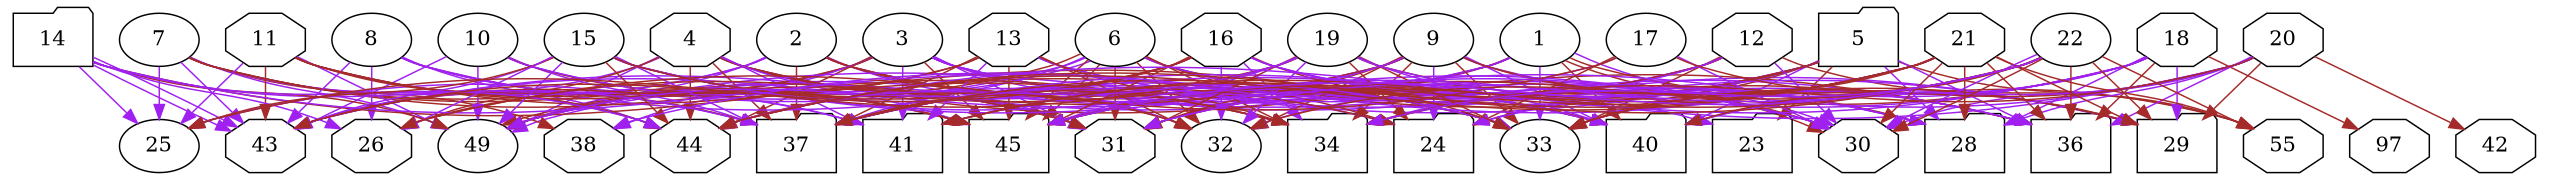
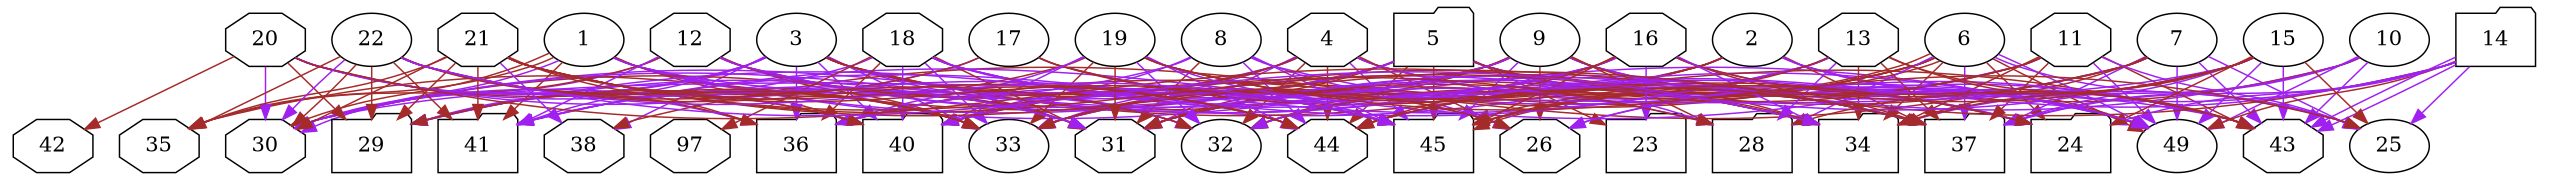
(2137, 91) -> none
(1261, 95) -> (2031, 93)
(2283, 146) -> (159, 146)
